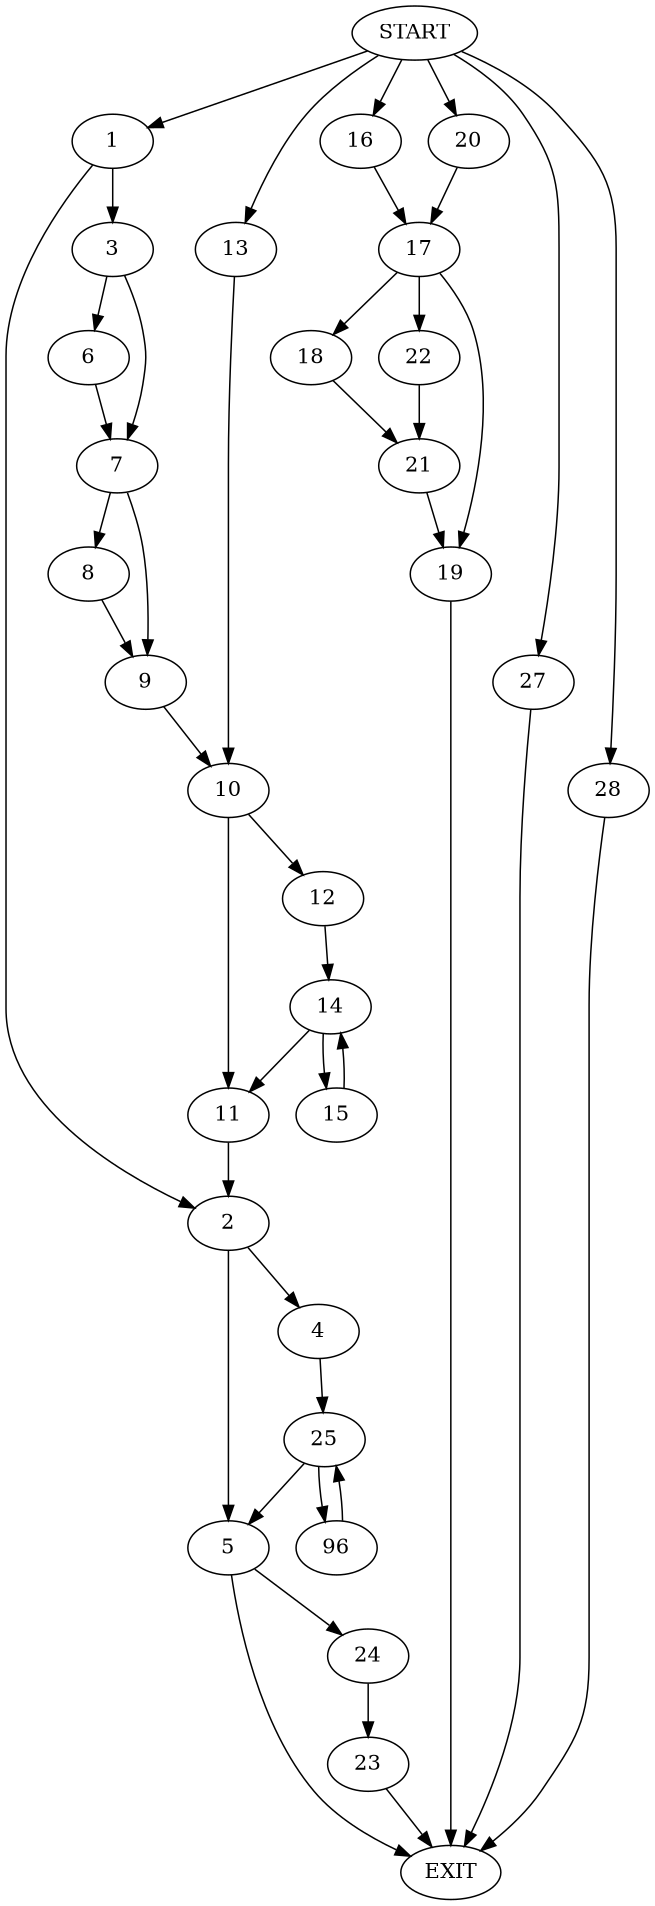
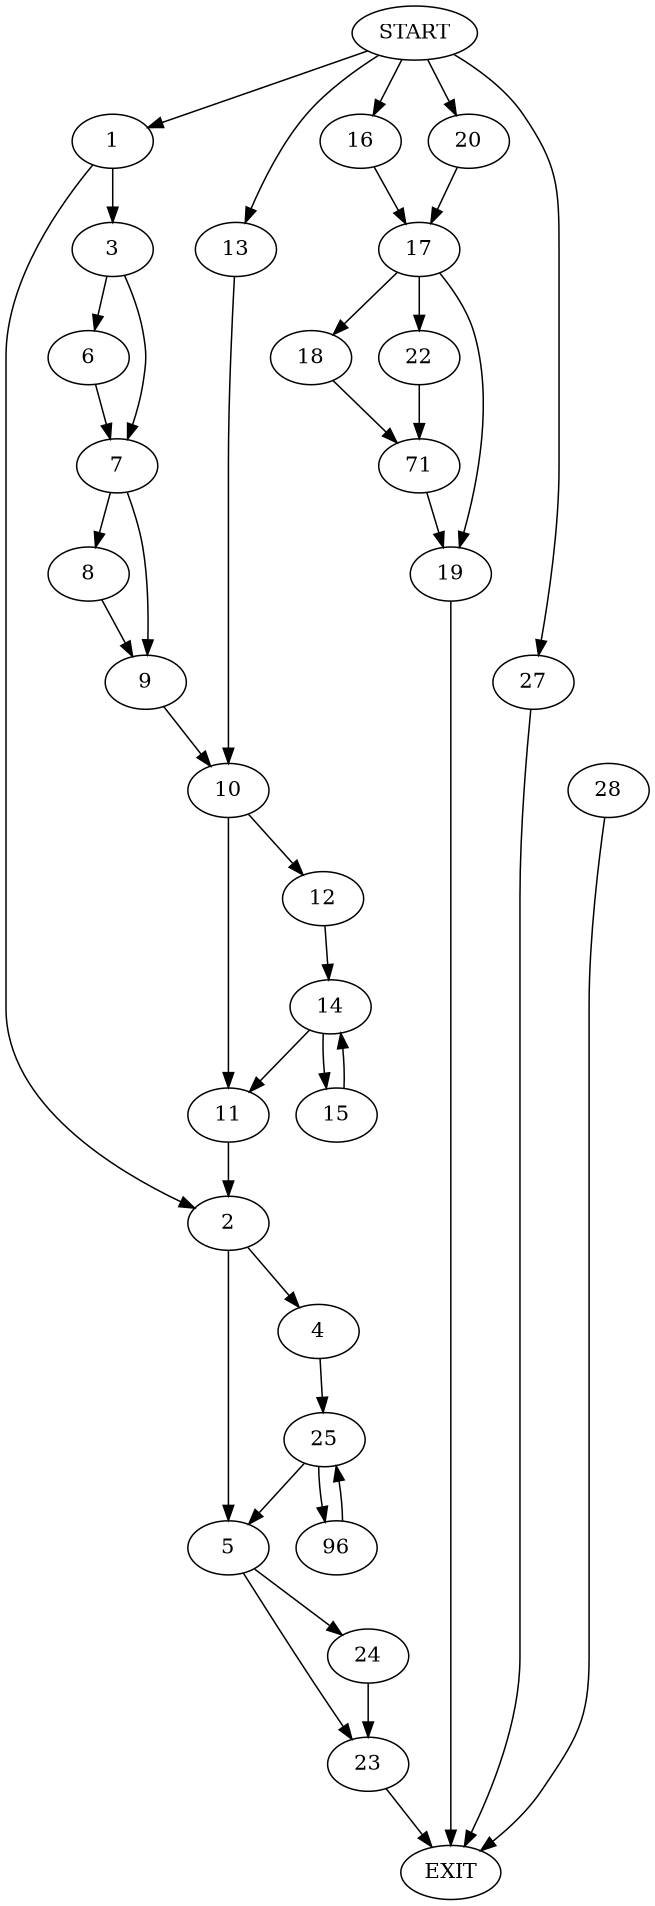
(616, 365) -> none
(419, 466) -> (419, 466)
(278, 1736) -> (293, 1650)
